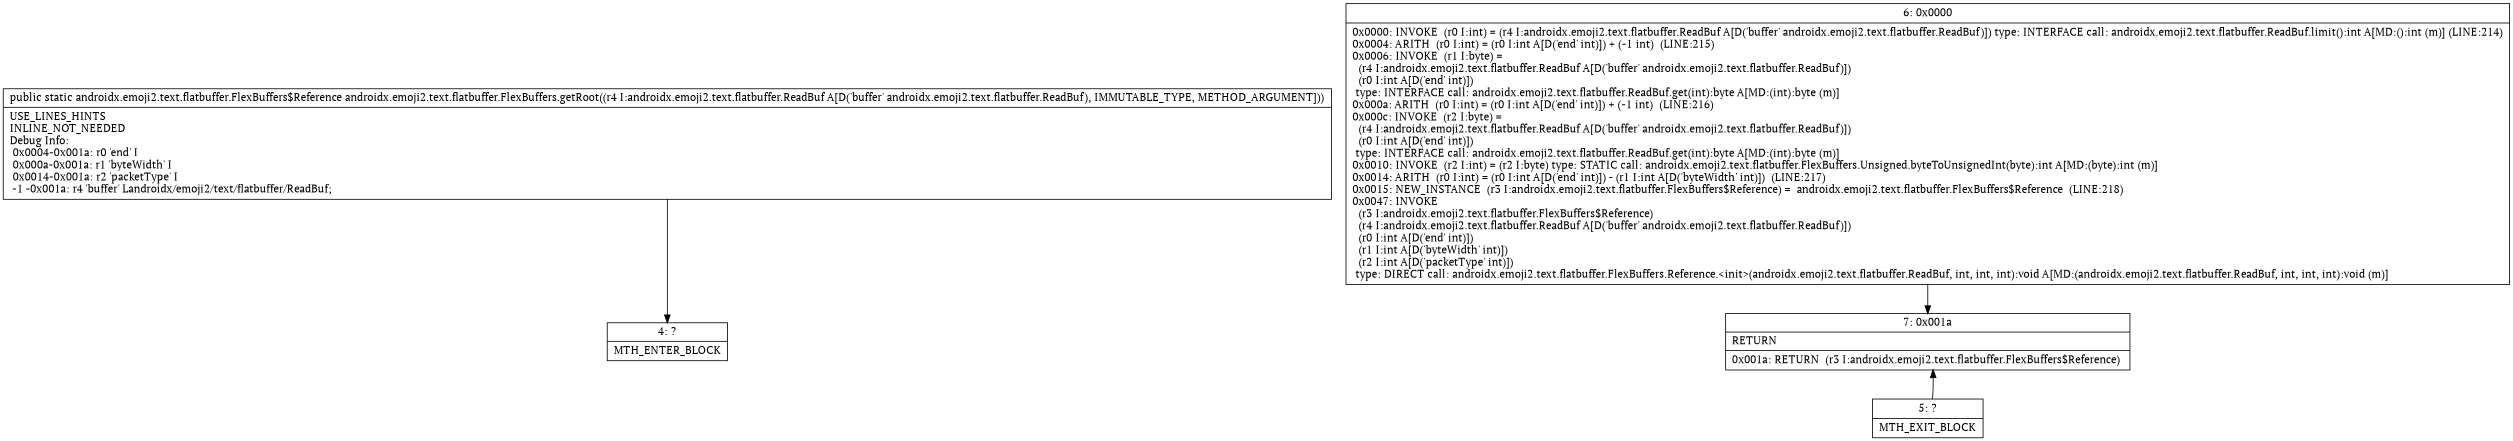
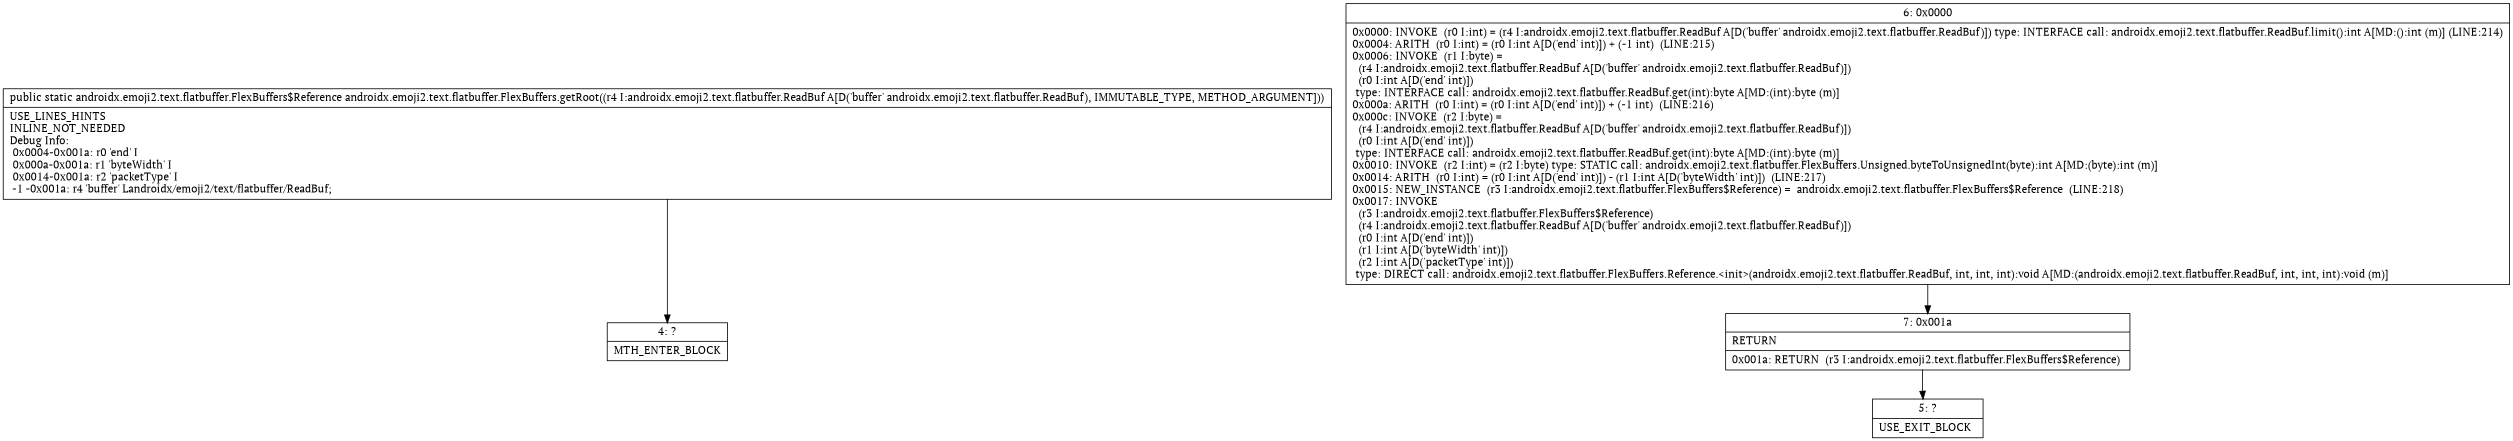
(1398, 202) -> (1398, 202)
(1933, 389) -> (1922, 380)
(1928, 428) -> (1925, 428)
